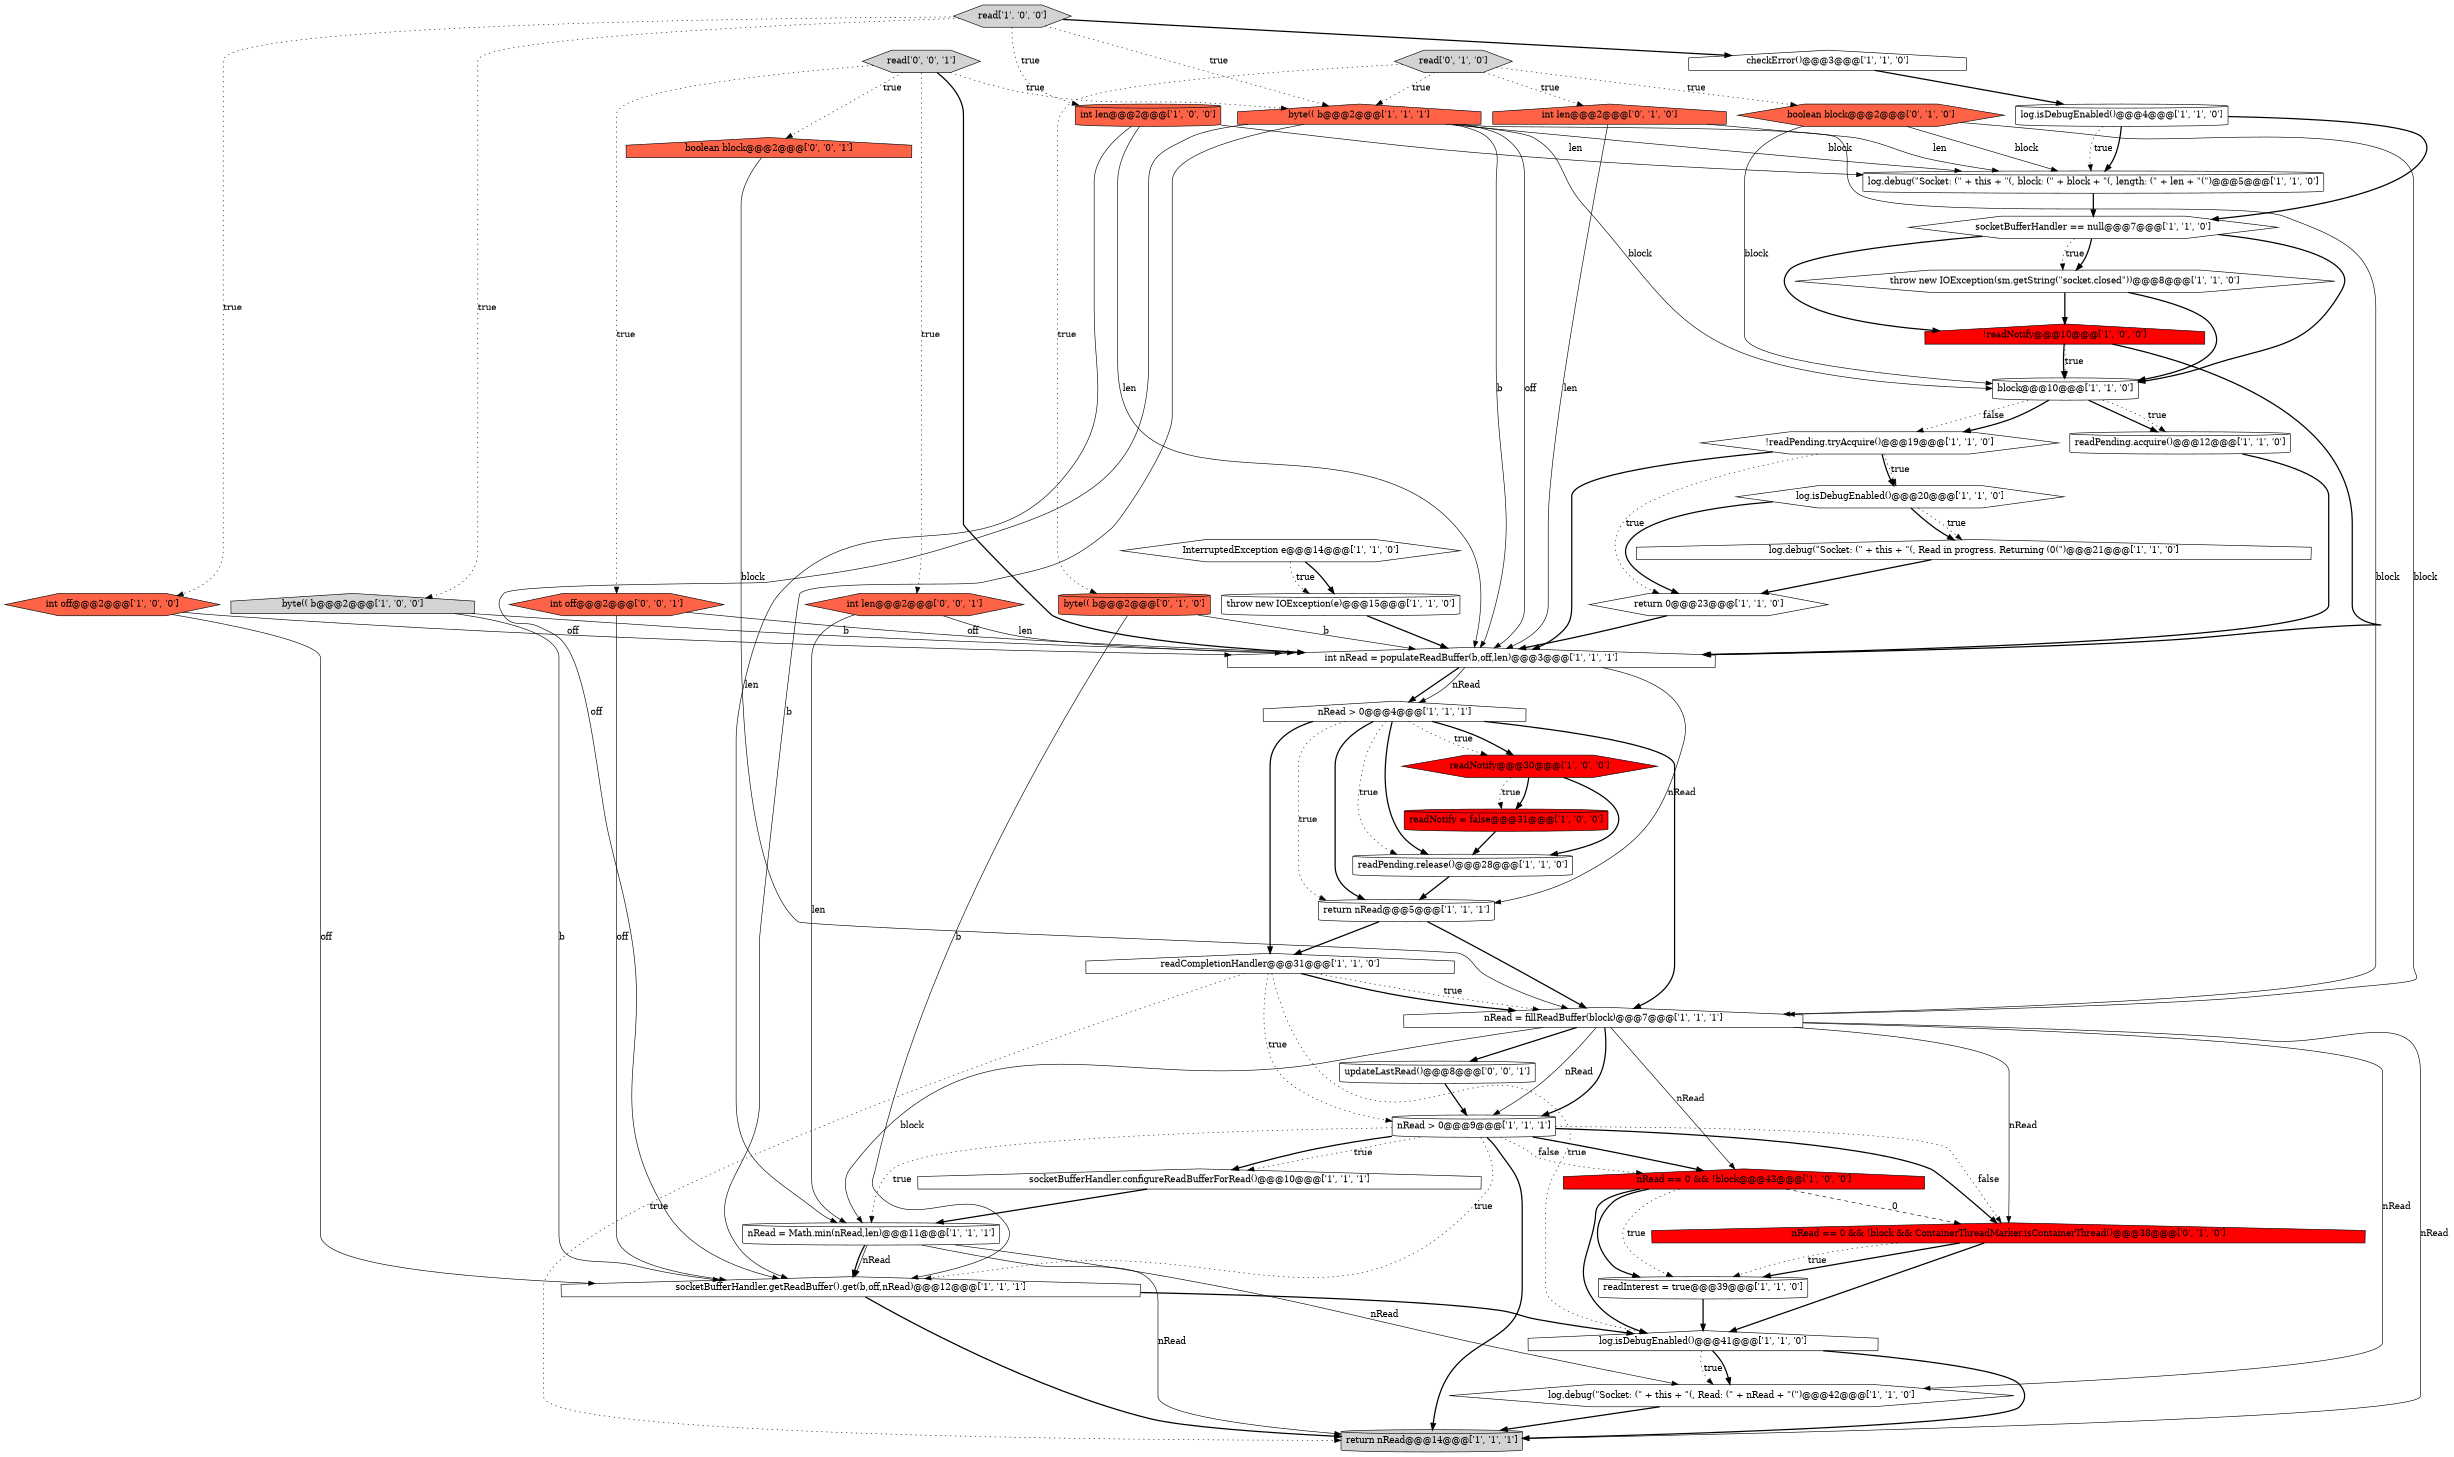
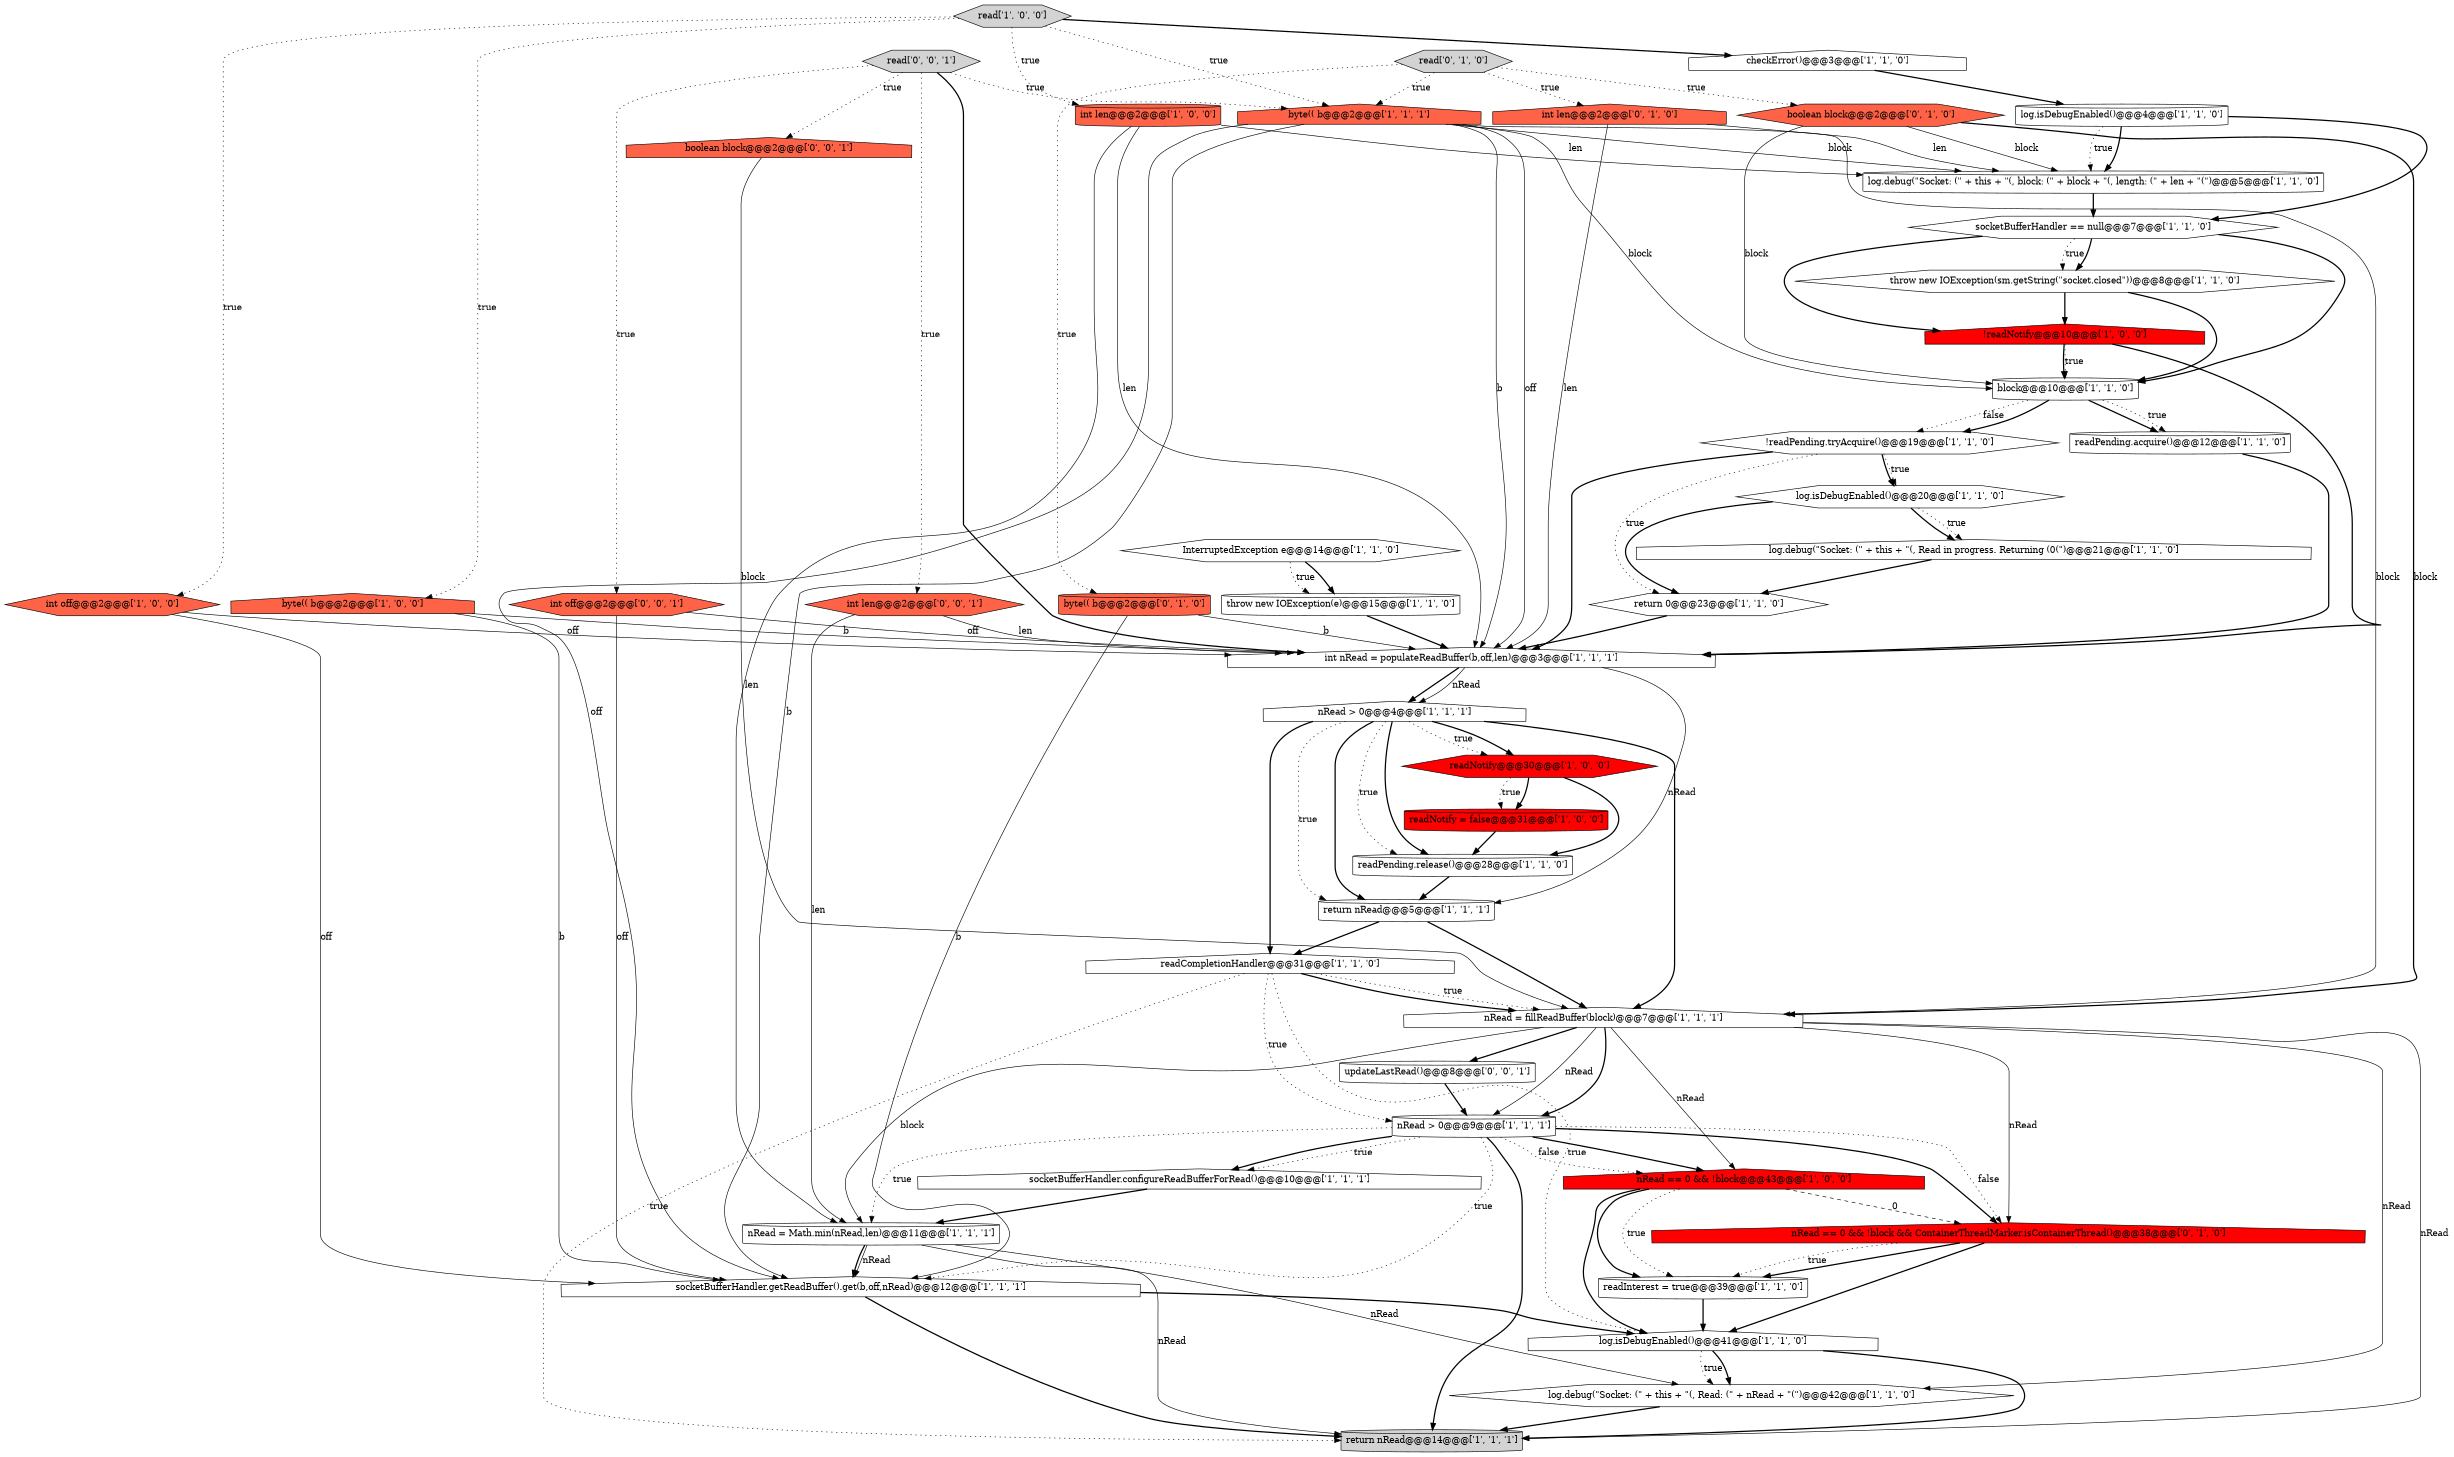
(353, 605) -> (353, 605)
(2414, 657) -> (2414, 657)
